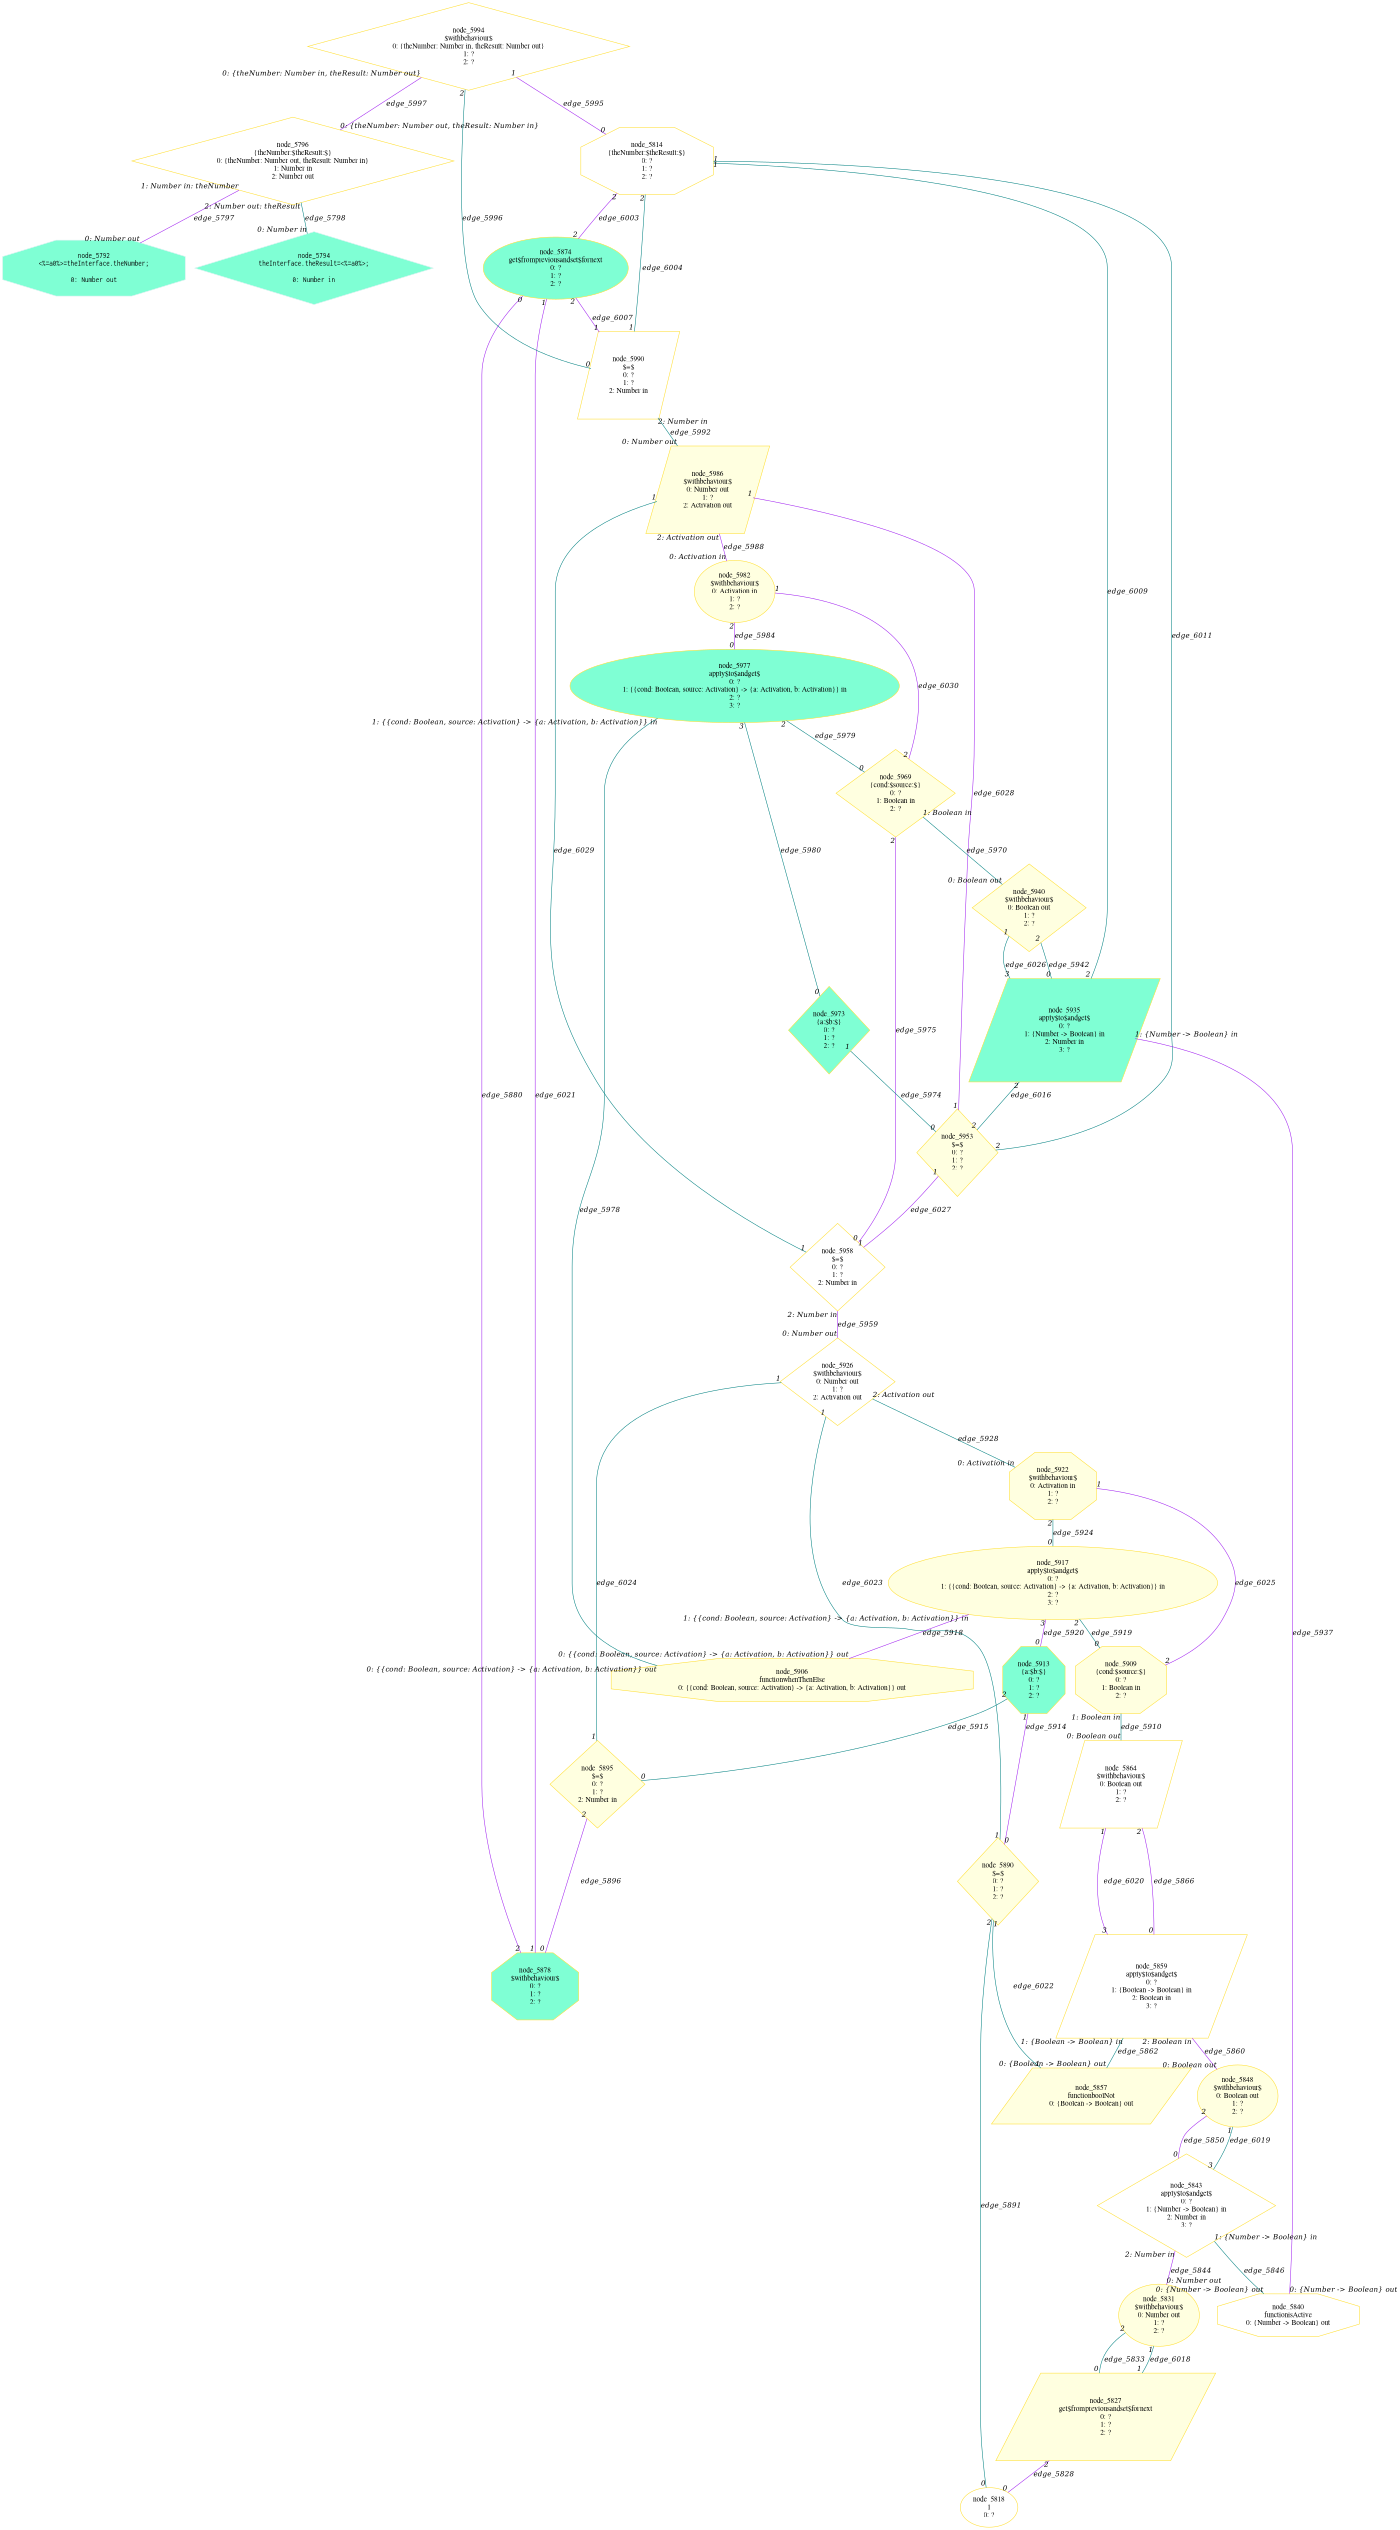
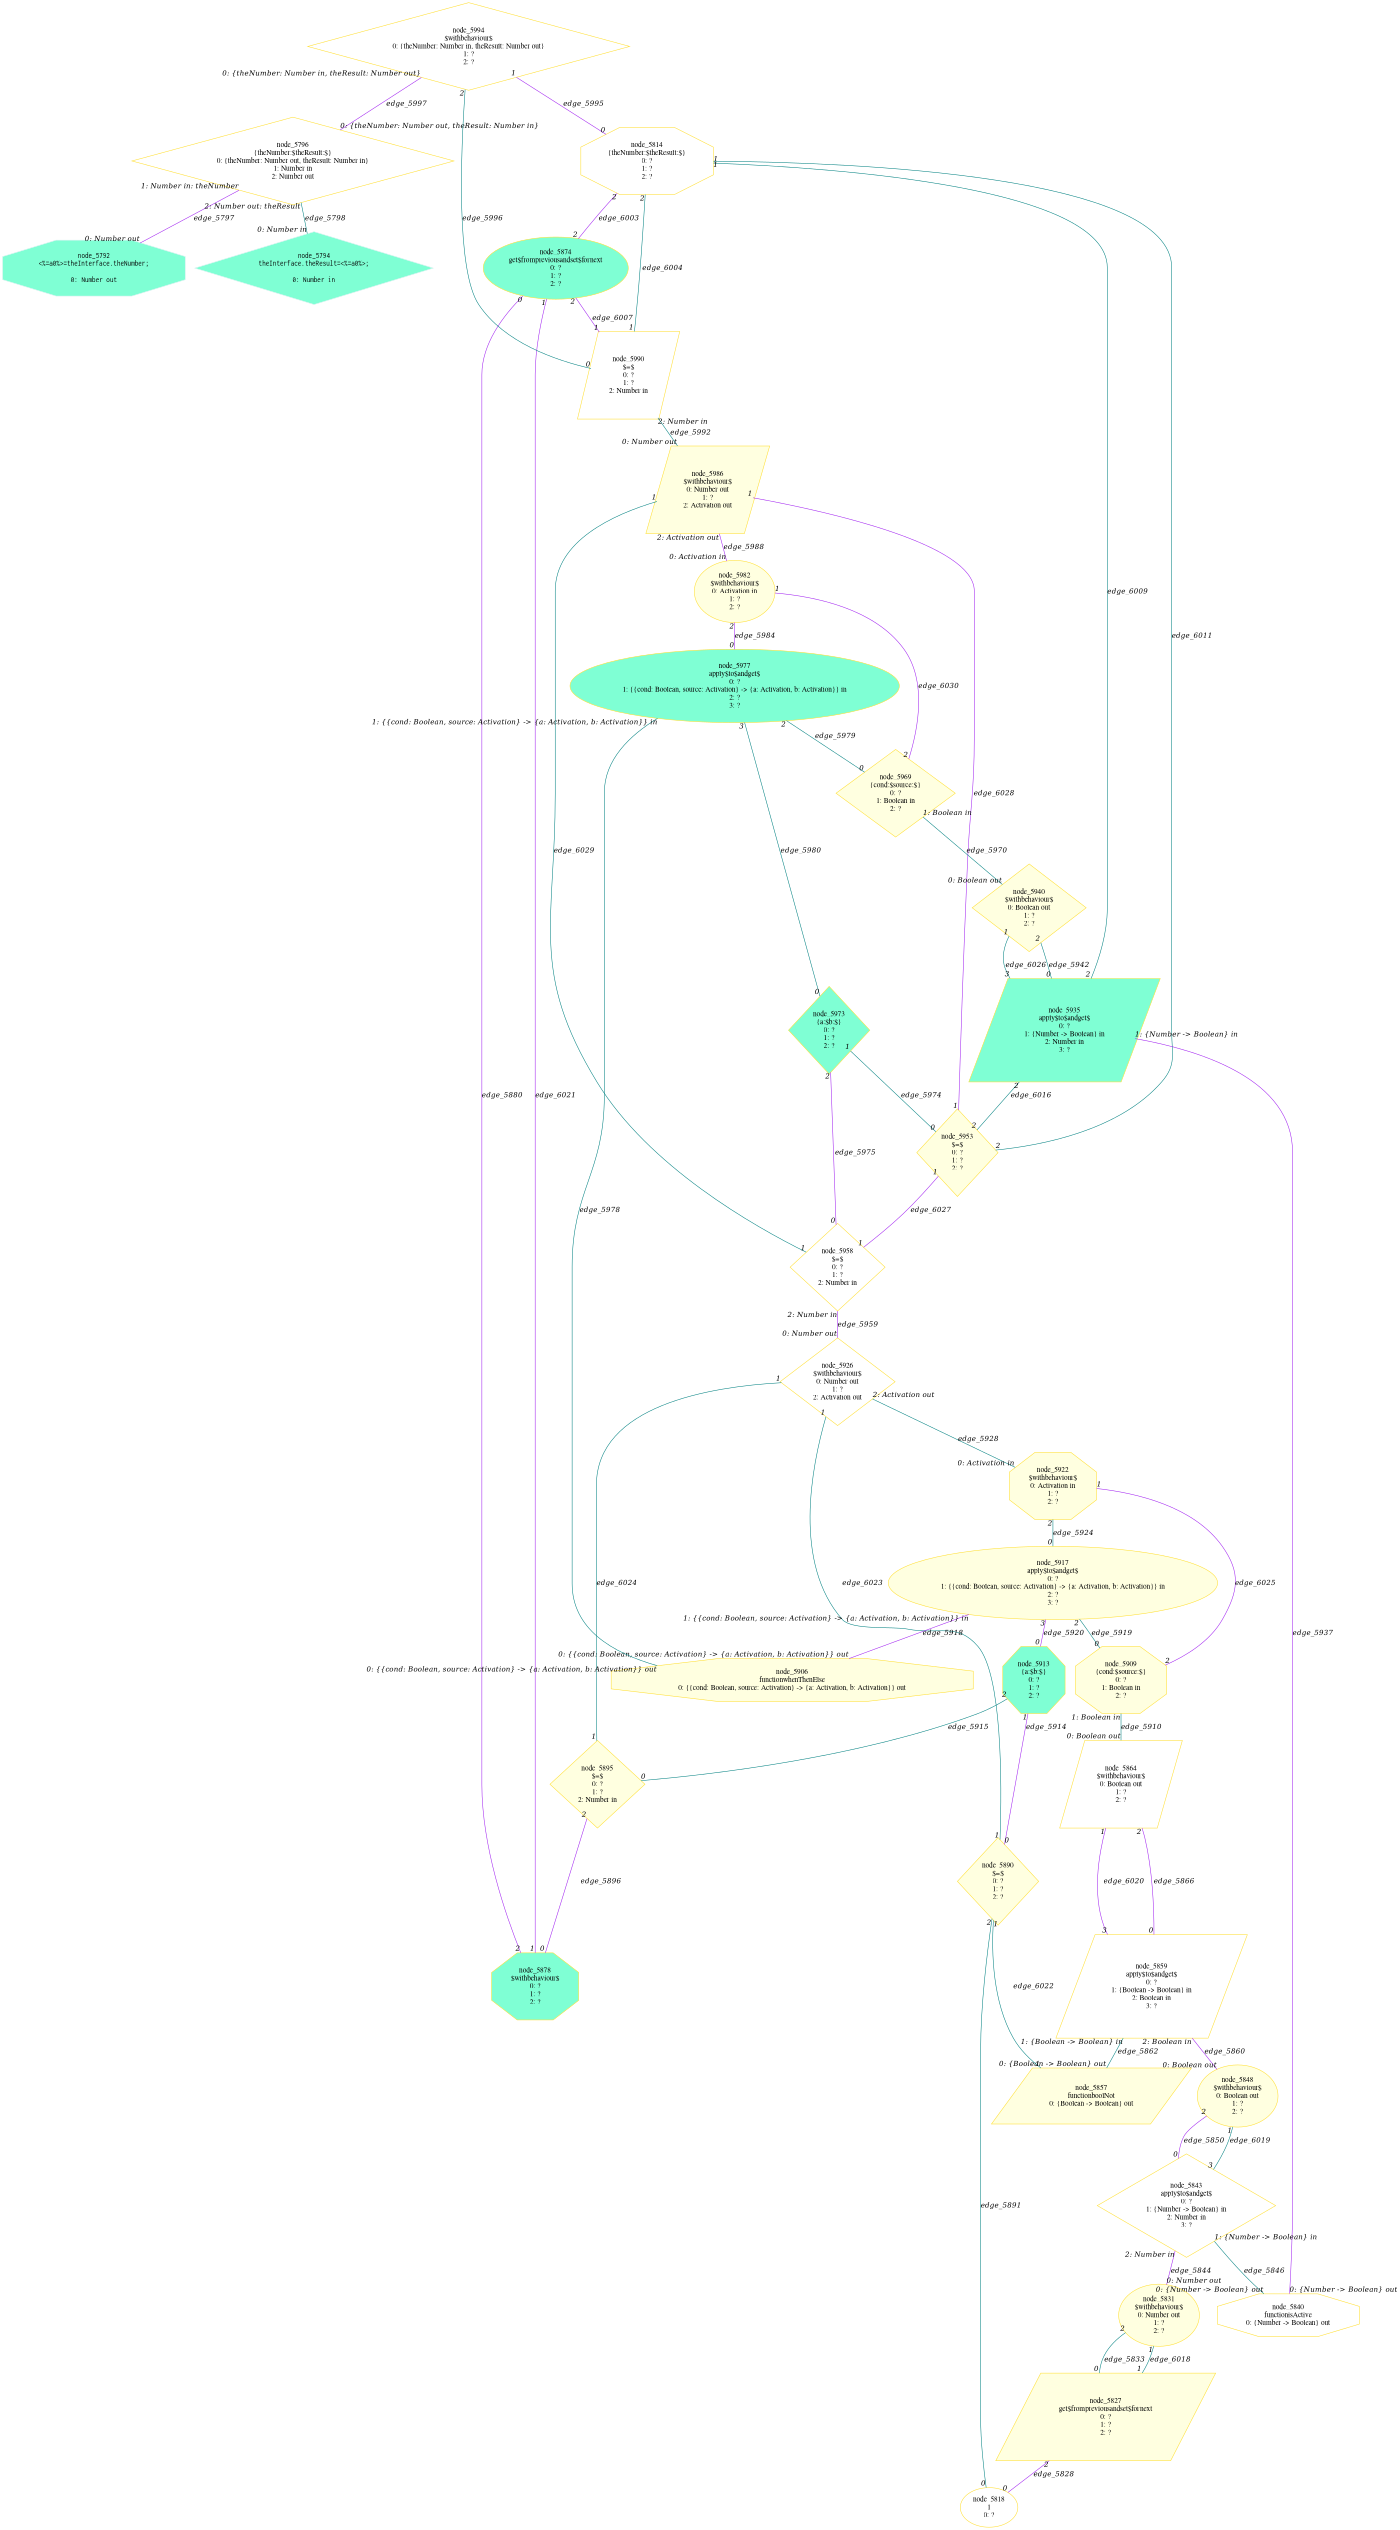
(896, 1044) -> (833, 1149)
